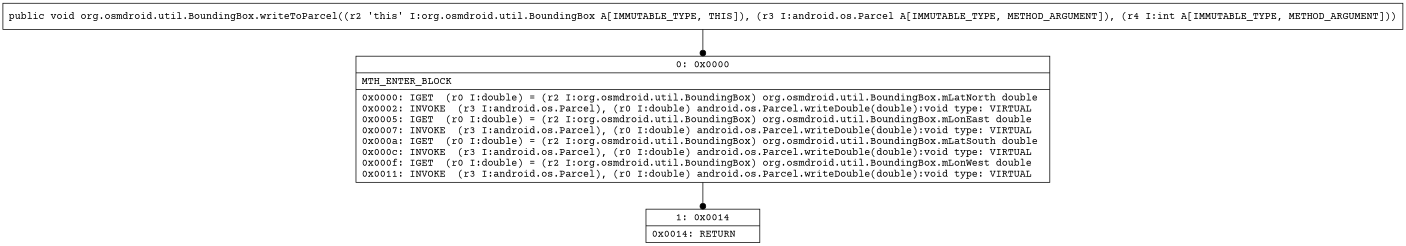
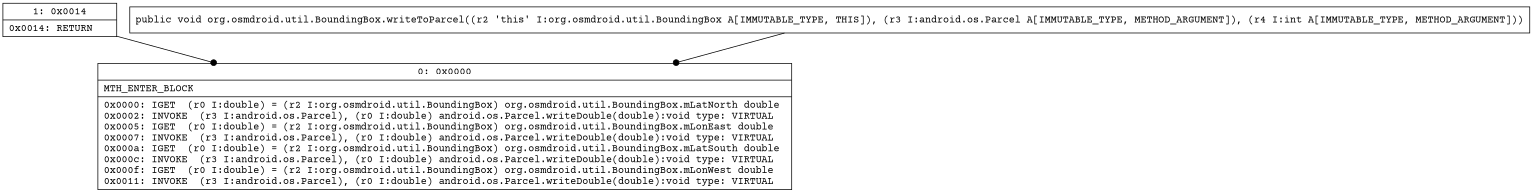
(703, 193) -> (164, 49)
